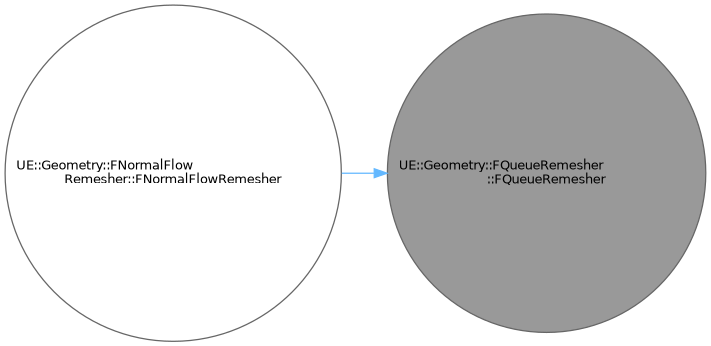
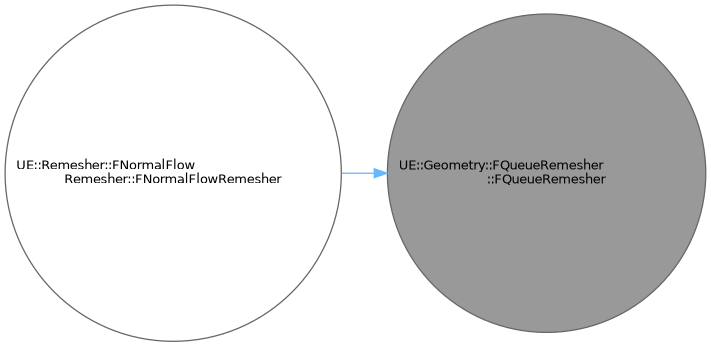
(173, 173) -> (173, 173)
